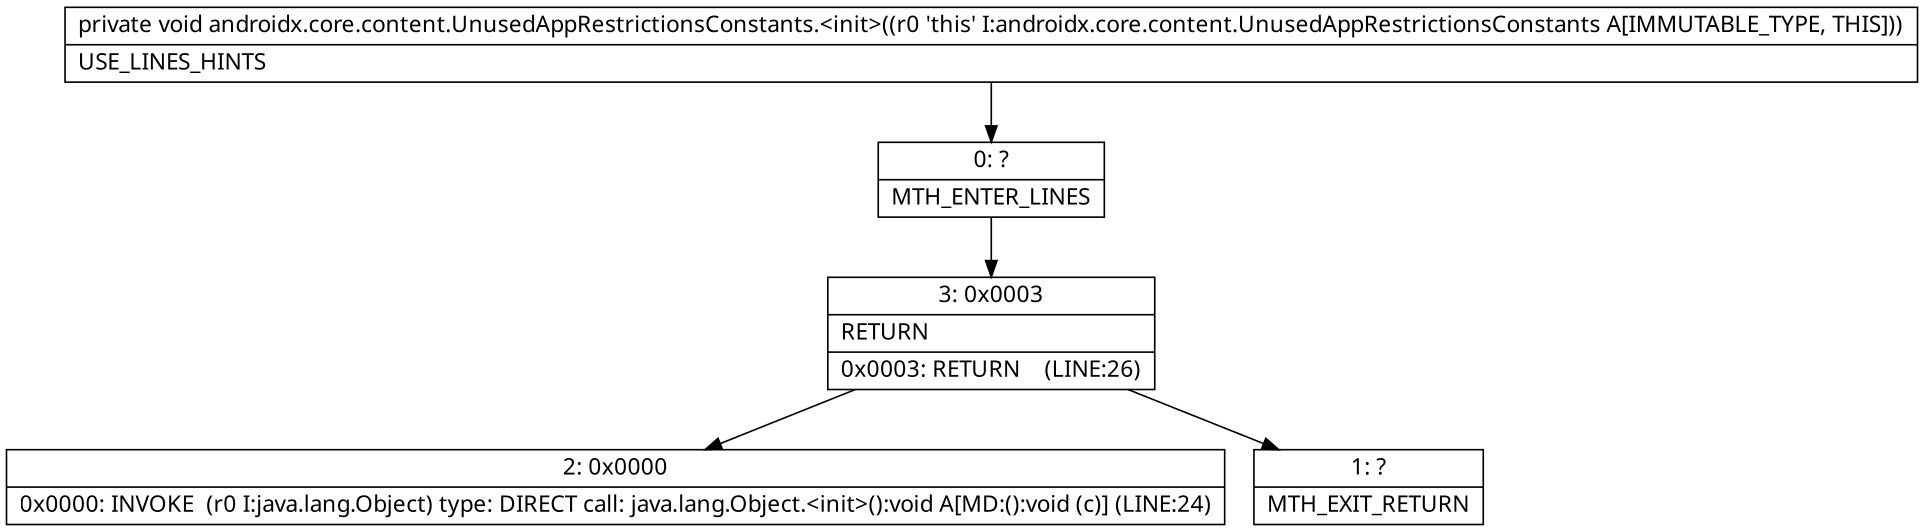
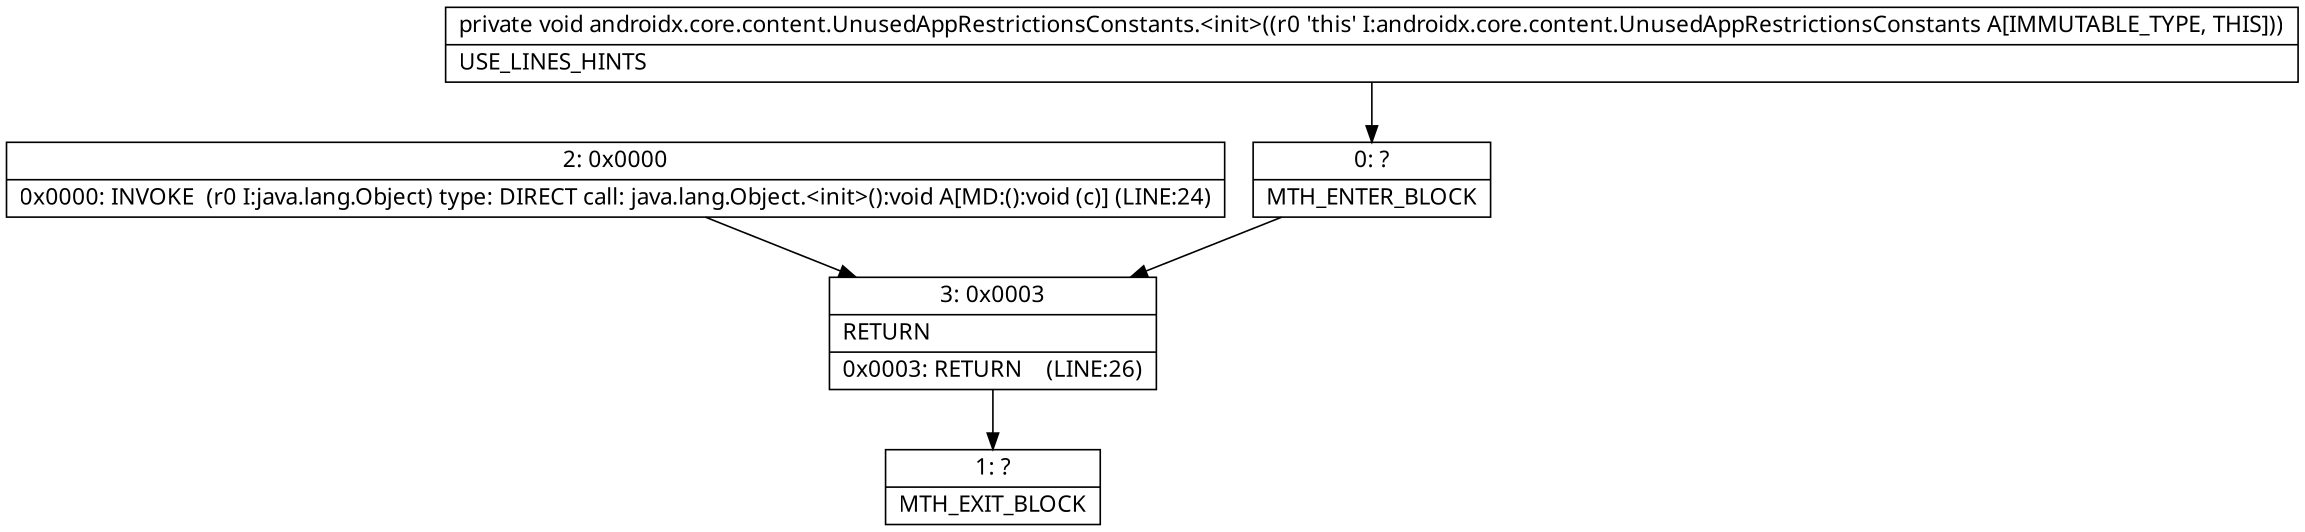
(991, 198) -> (1372, 198)
(788, 416) -> (773, 244)
(1369, 505) -> (993, 505)
